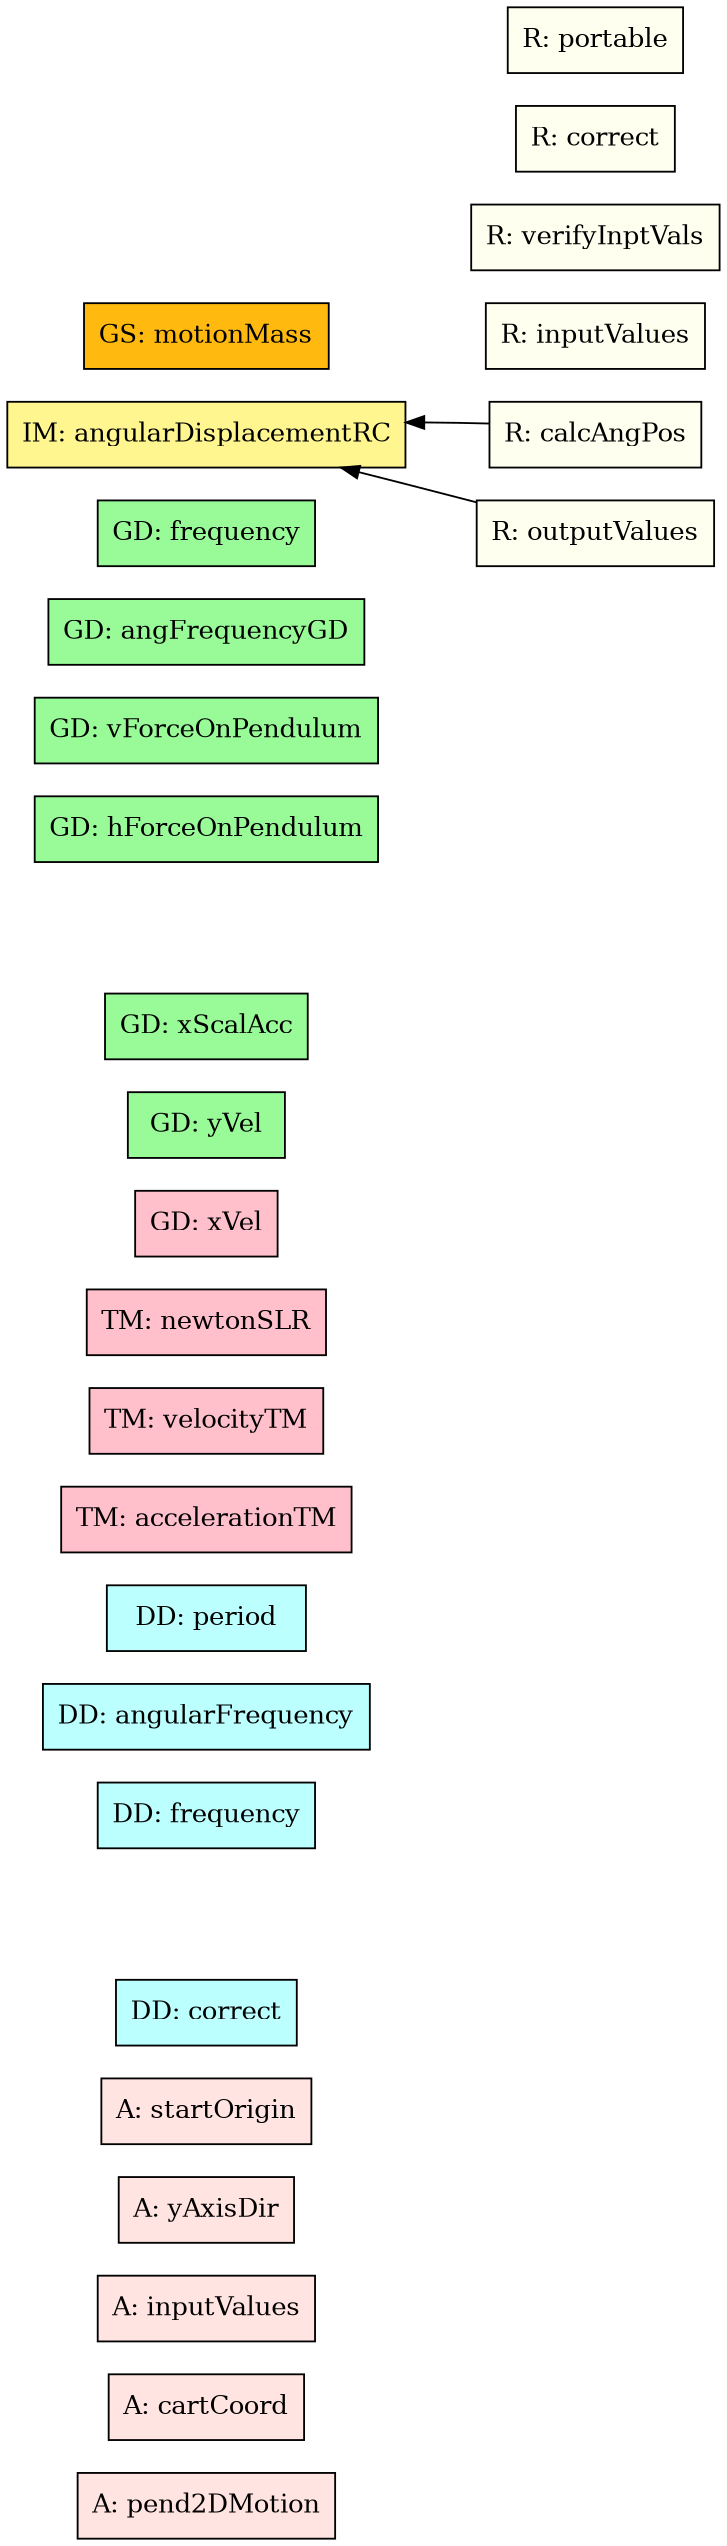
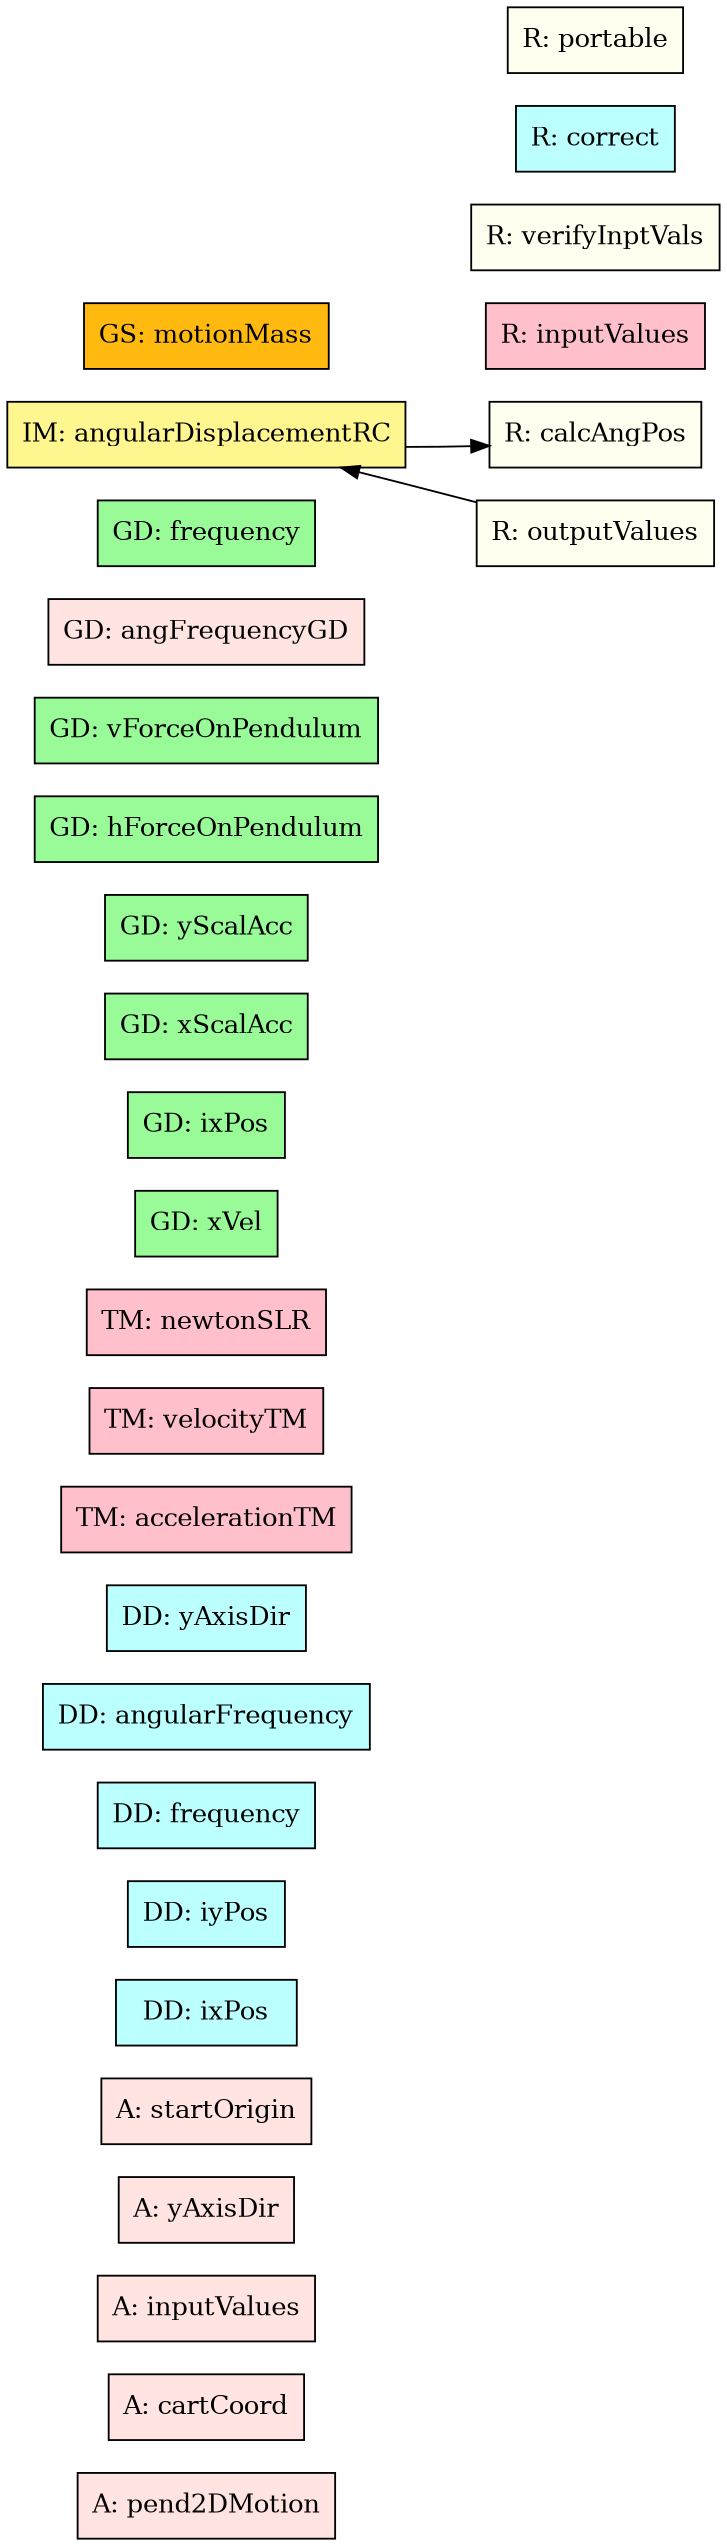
(595, 139) -> (595, 139)
(595, 336) -> (595, 336)
(457, 423) -> (438, 447)
(206, 632) -> (206, 632)
none -> (206, 928)
(206, 1125) -> (206, 1125)
(206, 1224) -> (206, 1224)
(206, 1618) -> (206, 1618)
none -> (206, 1914)
(206, 2013) -> (206, 2013)
